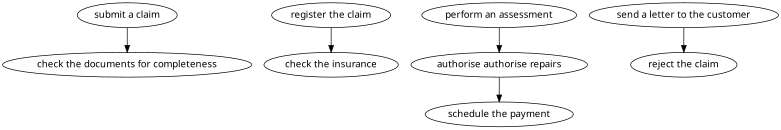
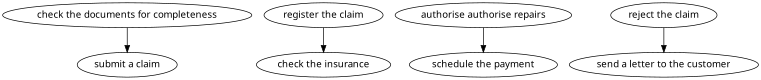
(499, 15) -> none
(127, 37) -> (127, 37)
(684, 37) -> (664, 37)
